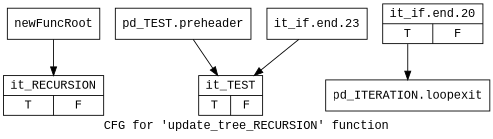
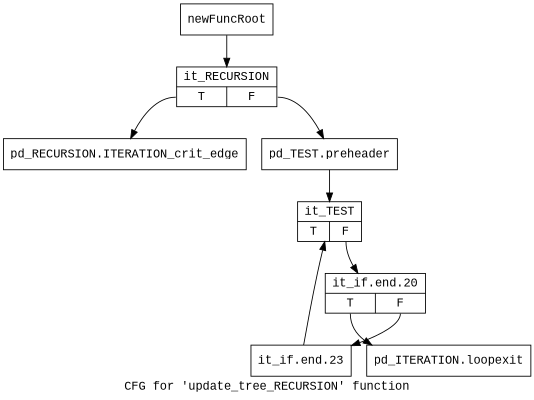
none -> (303, 108)
none -> (125, 154)
none -> (348, 254)
none -> (383, 332)
